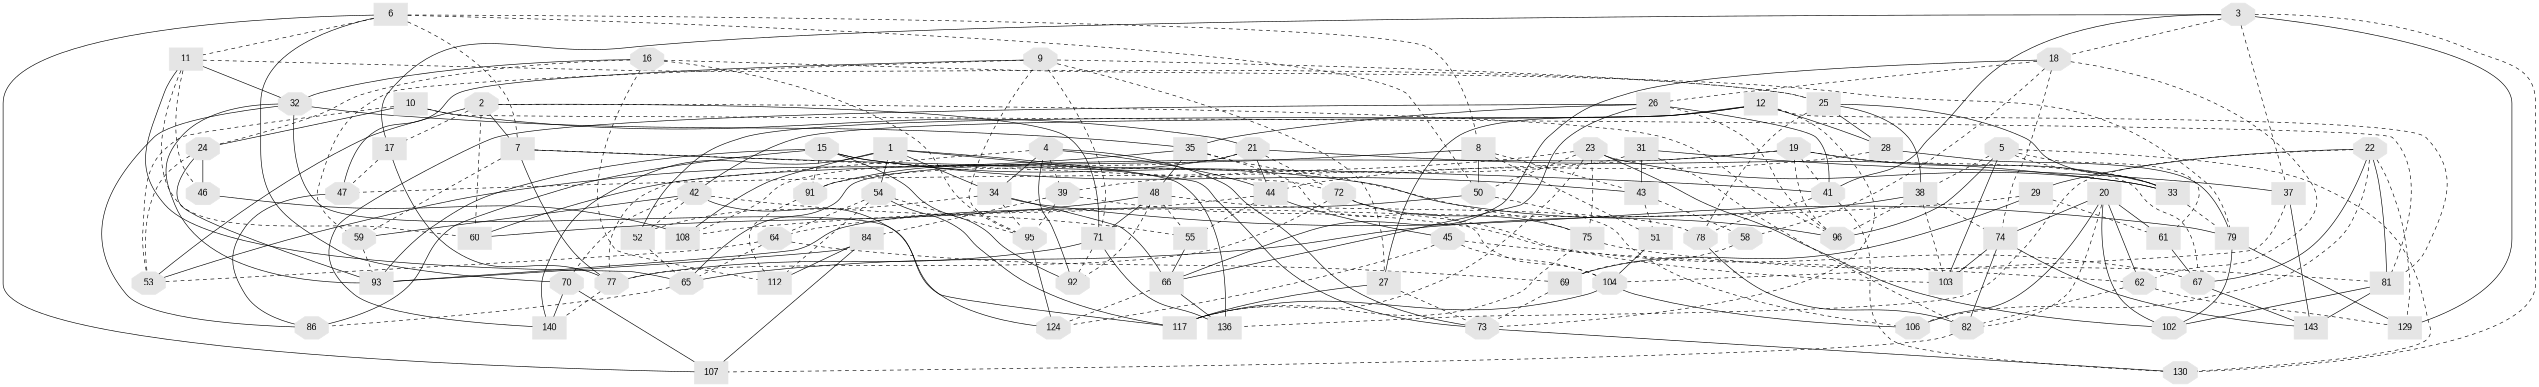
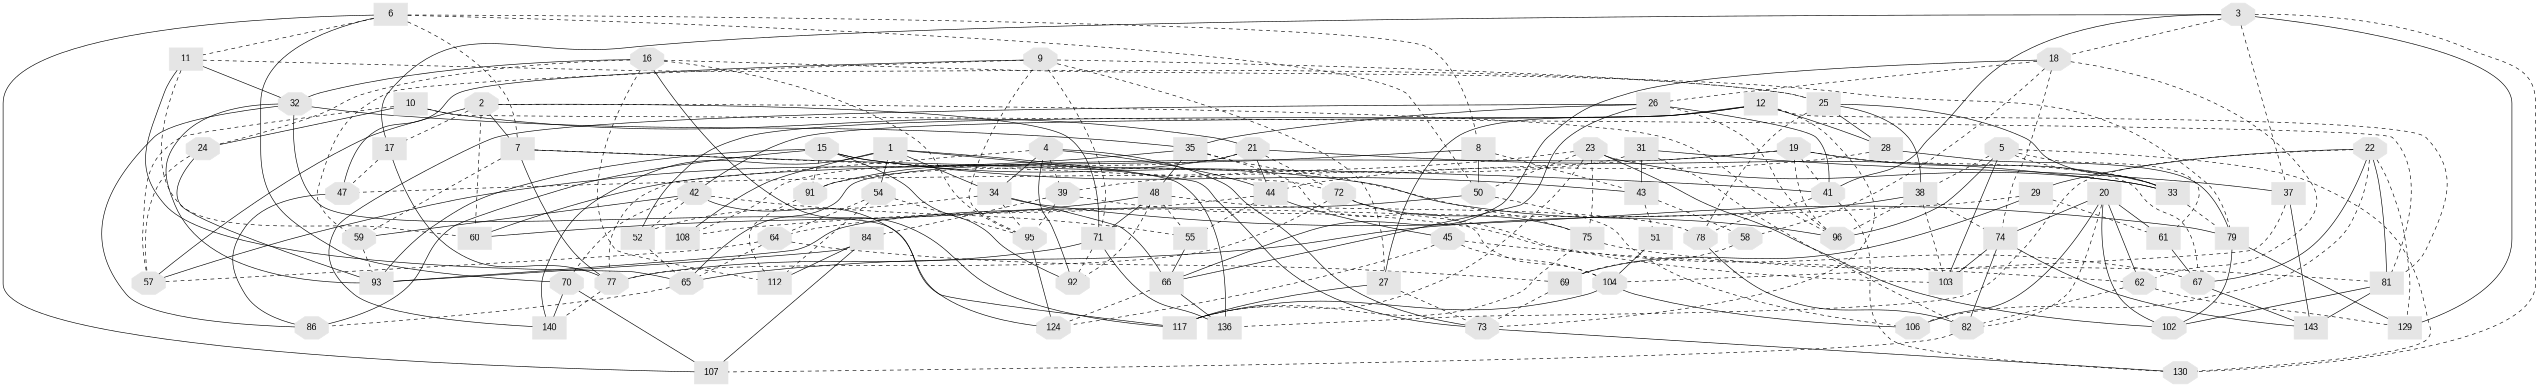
(1567, 193) -> none
(203, 194) -> none
(1019, 278) -> (919, 233)
(149, 283) -> (149, 283)
